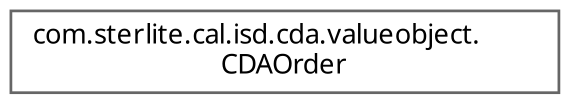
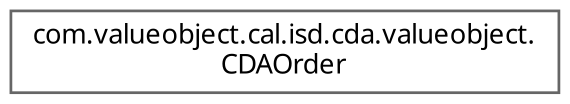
(285, 52) -> (285, 52)
